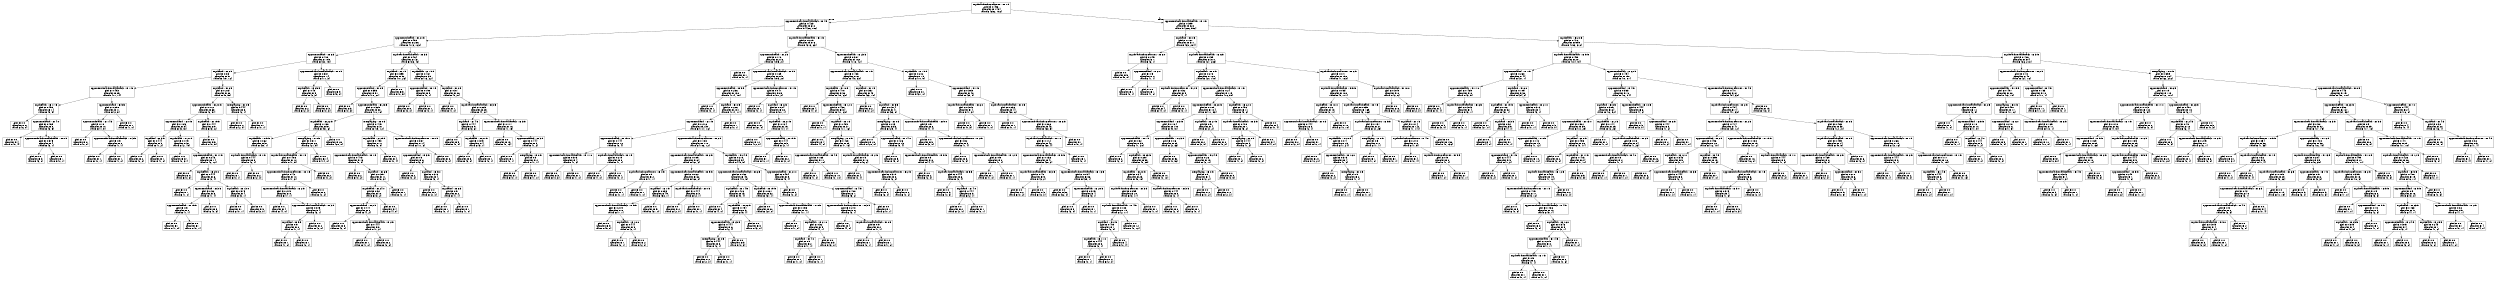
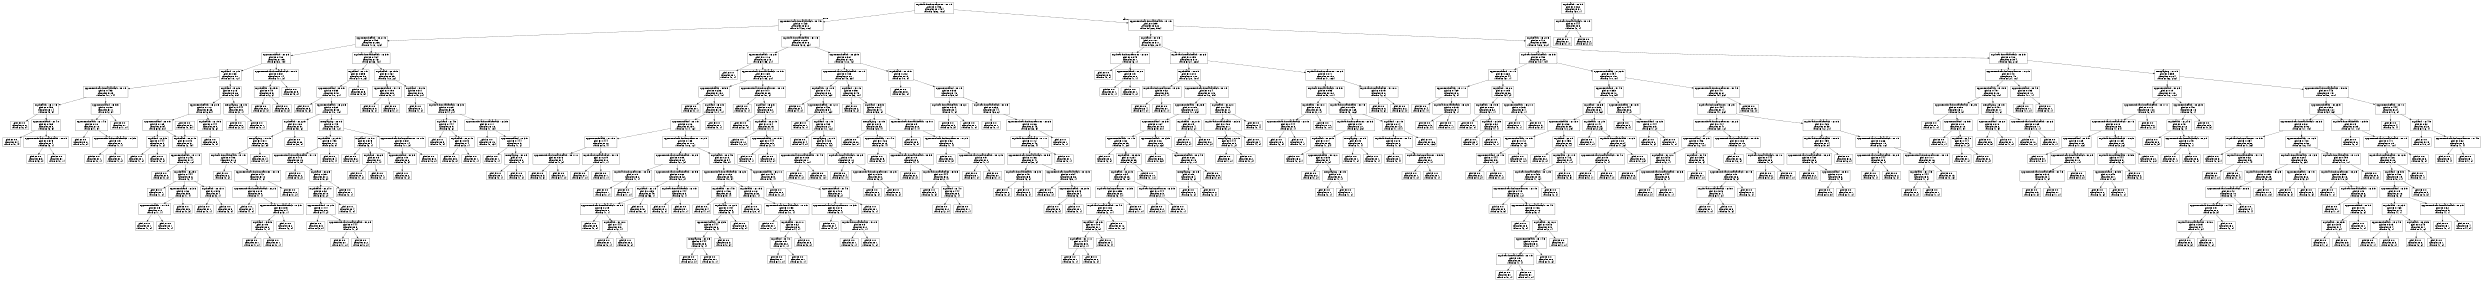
(291, 134) -> none
(180, 150) -> (185, 132)
(423, 167) -> (382, 150)
